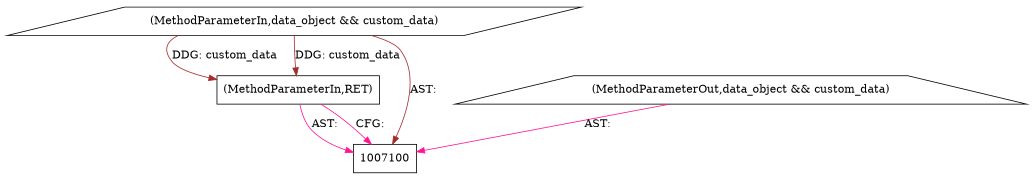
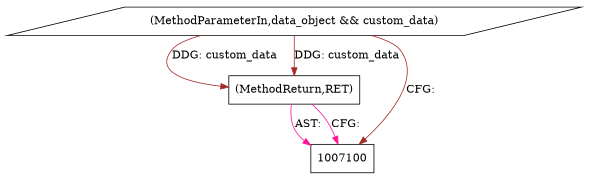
(298, 90) -> (294, 90)
(425, 90) -> (422, 90)
(741, 90) -> none
